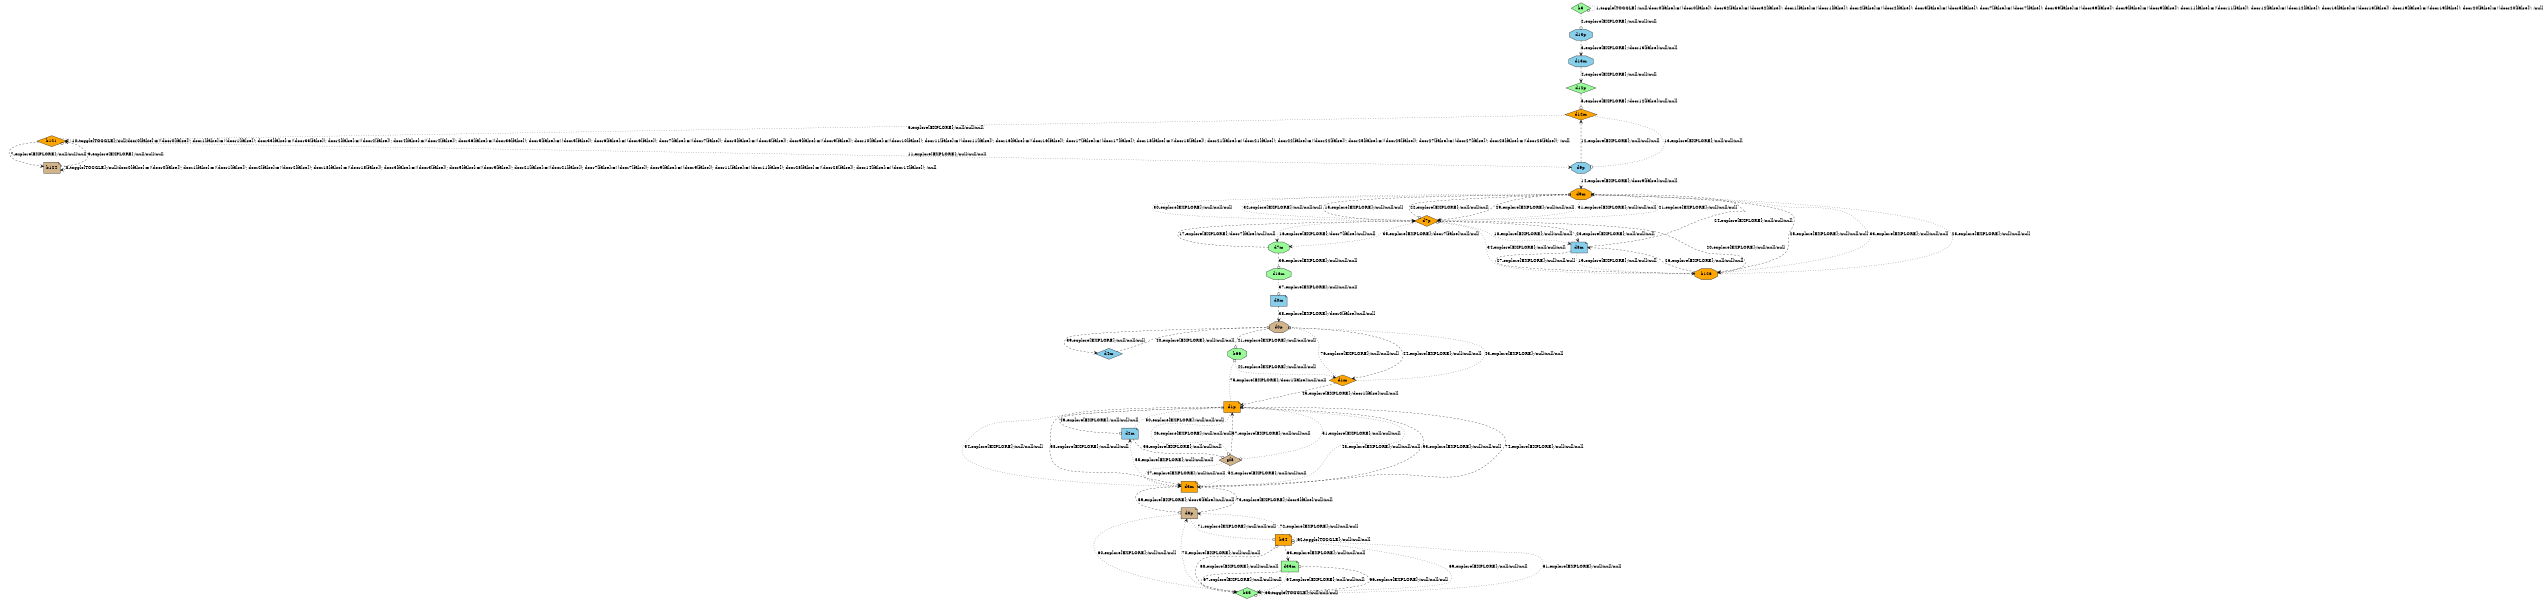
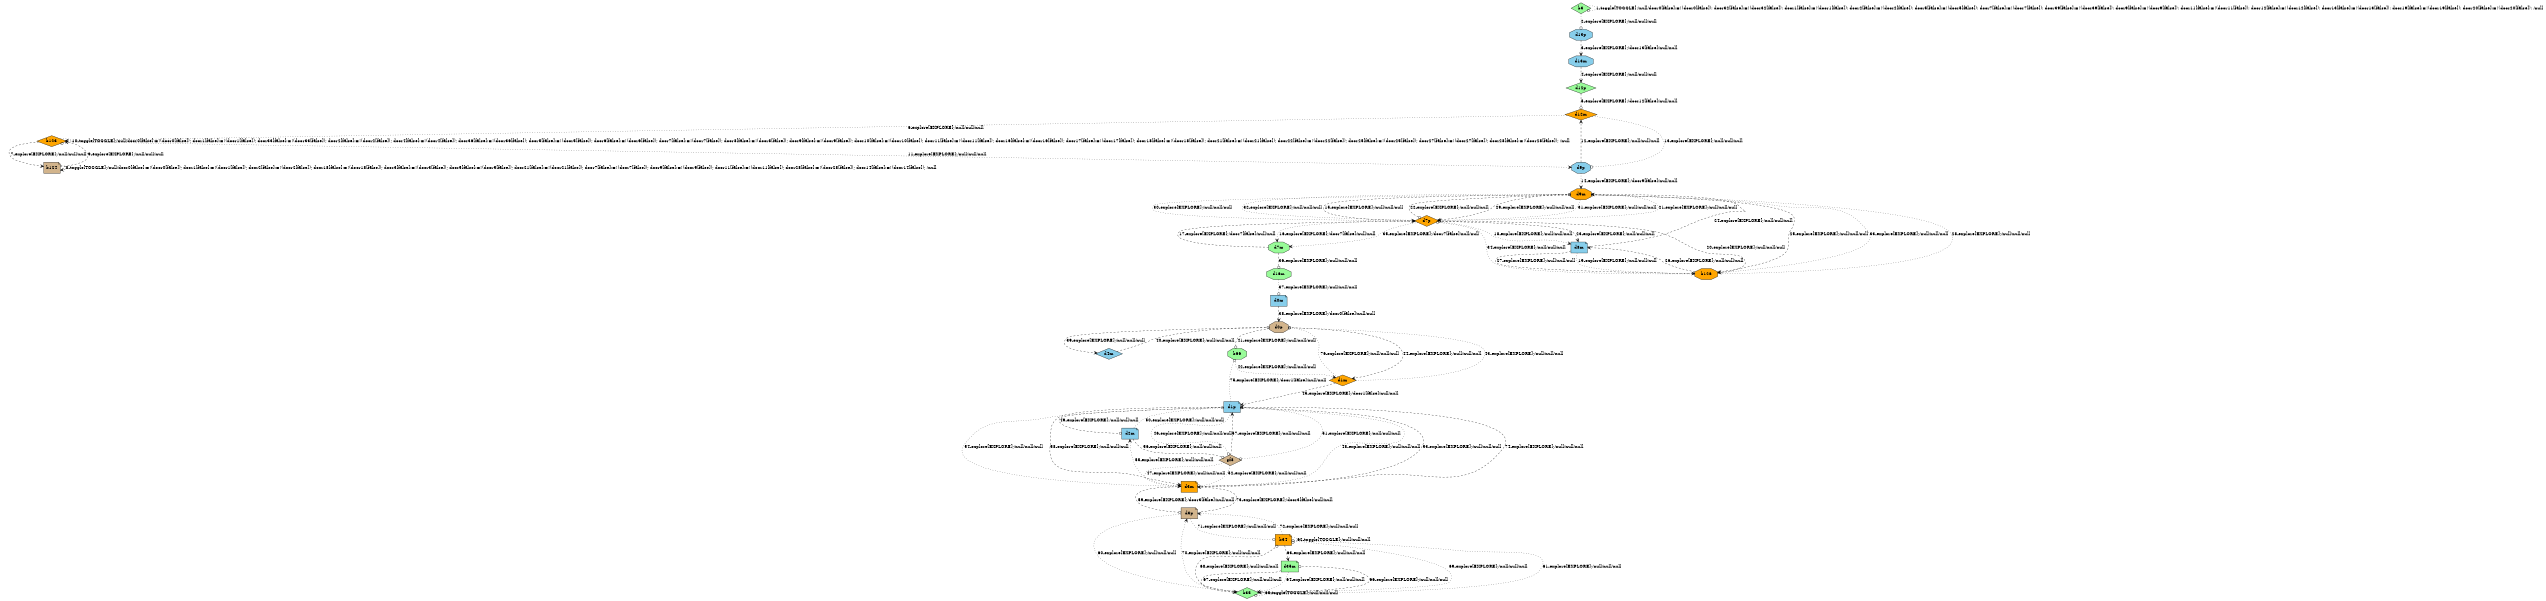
(52, 141) -> (52, 141)
(1232, 407) -> (1232, 407)
